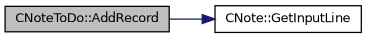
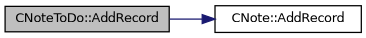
(288, 19) -> (288, 19)
